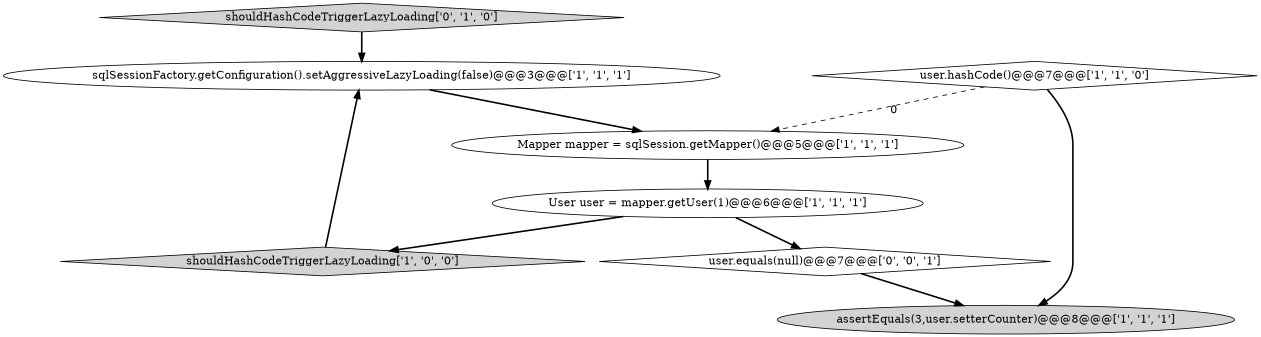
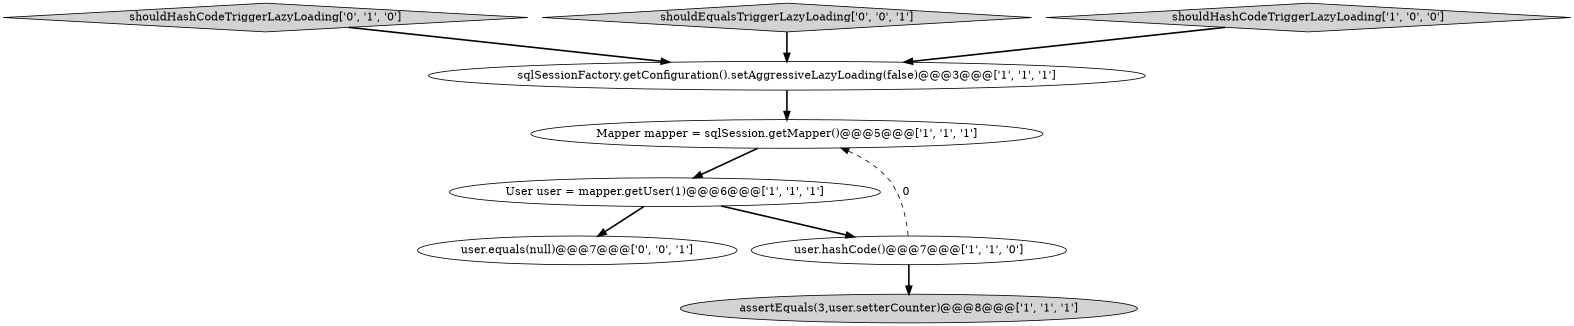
none -> (787, 18)
(1035, 76) -> (909, 250)
(511, 233) -> (784, 220)
(825, 261) -> (577, 250)
(908, 288) -> none
